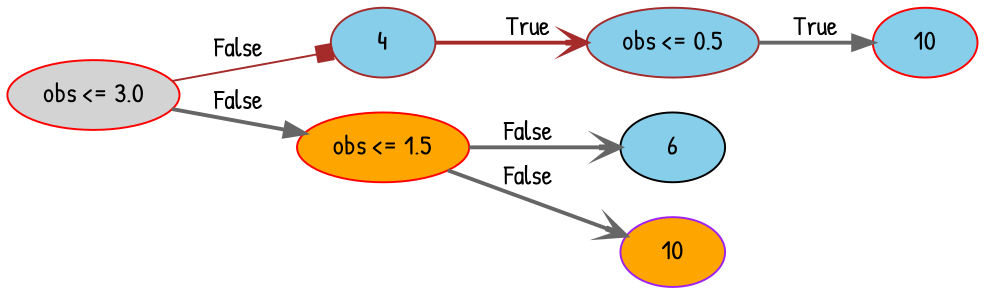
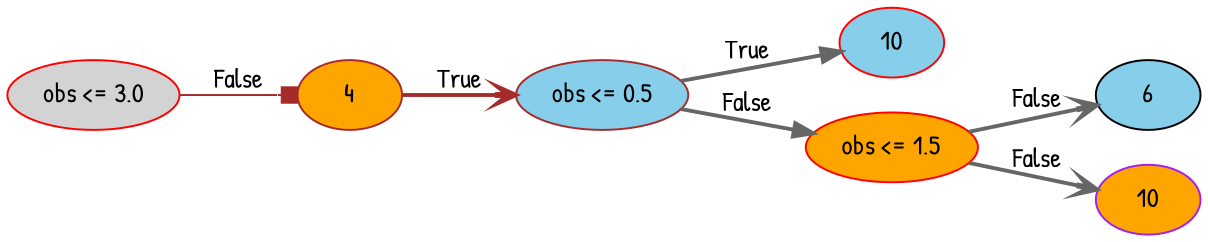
(383, 43) -> (350, 95)
(229, 119) -> (737, 119)
